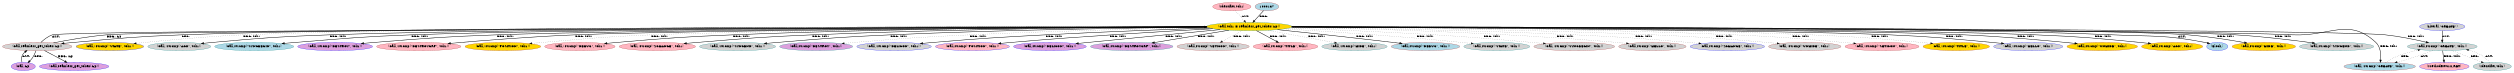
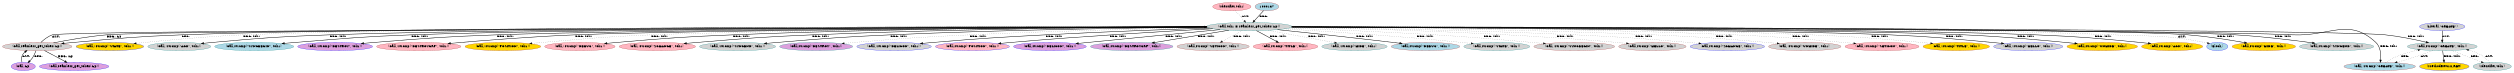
(1249, 27) -> (1249, 27)
(1750, 28) -> (1750, 28)
(2444, 66) -> (2444, 66)
